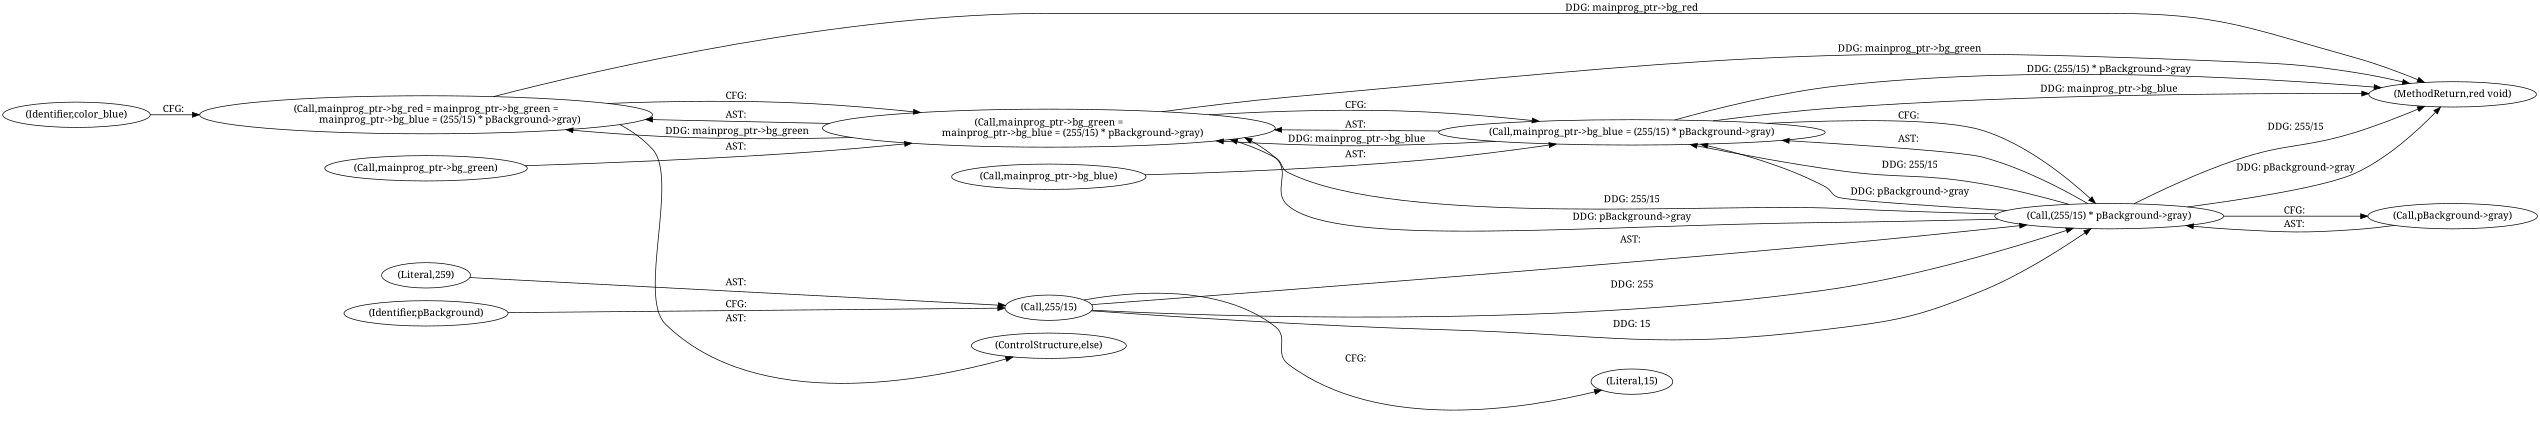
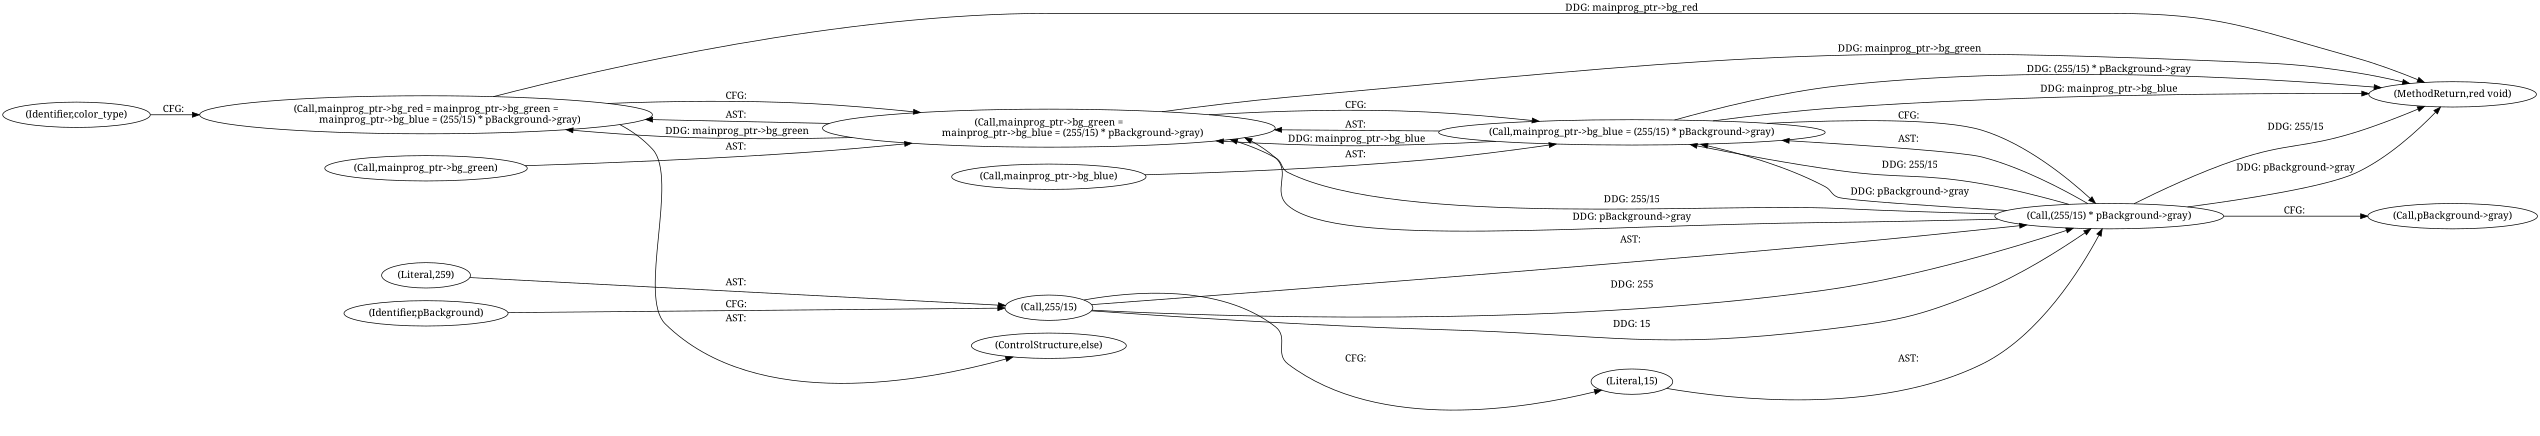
(77, 115) -> (77, 115)
(2294, 232) -> (1914, 387)
